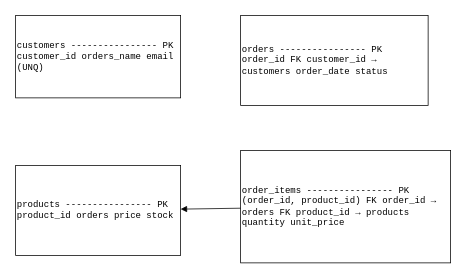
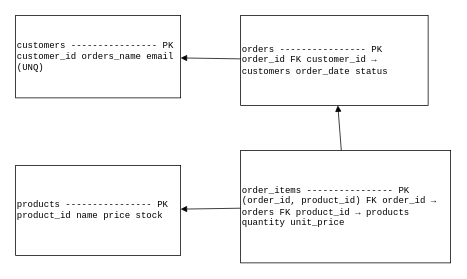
none -> (213, 58)
none -> (340, 131)
(99, 210) -> (99, 210)
